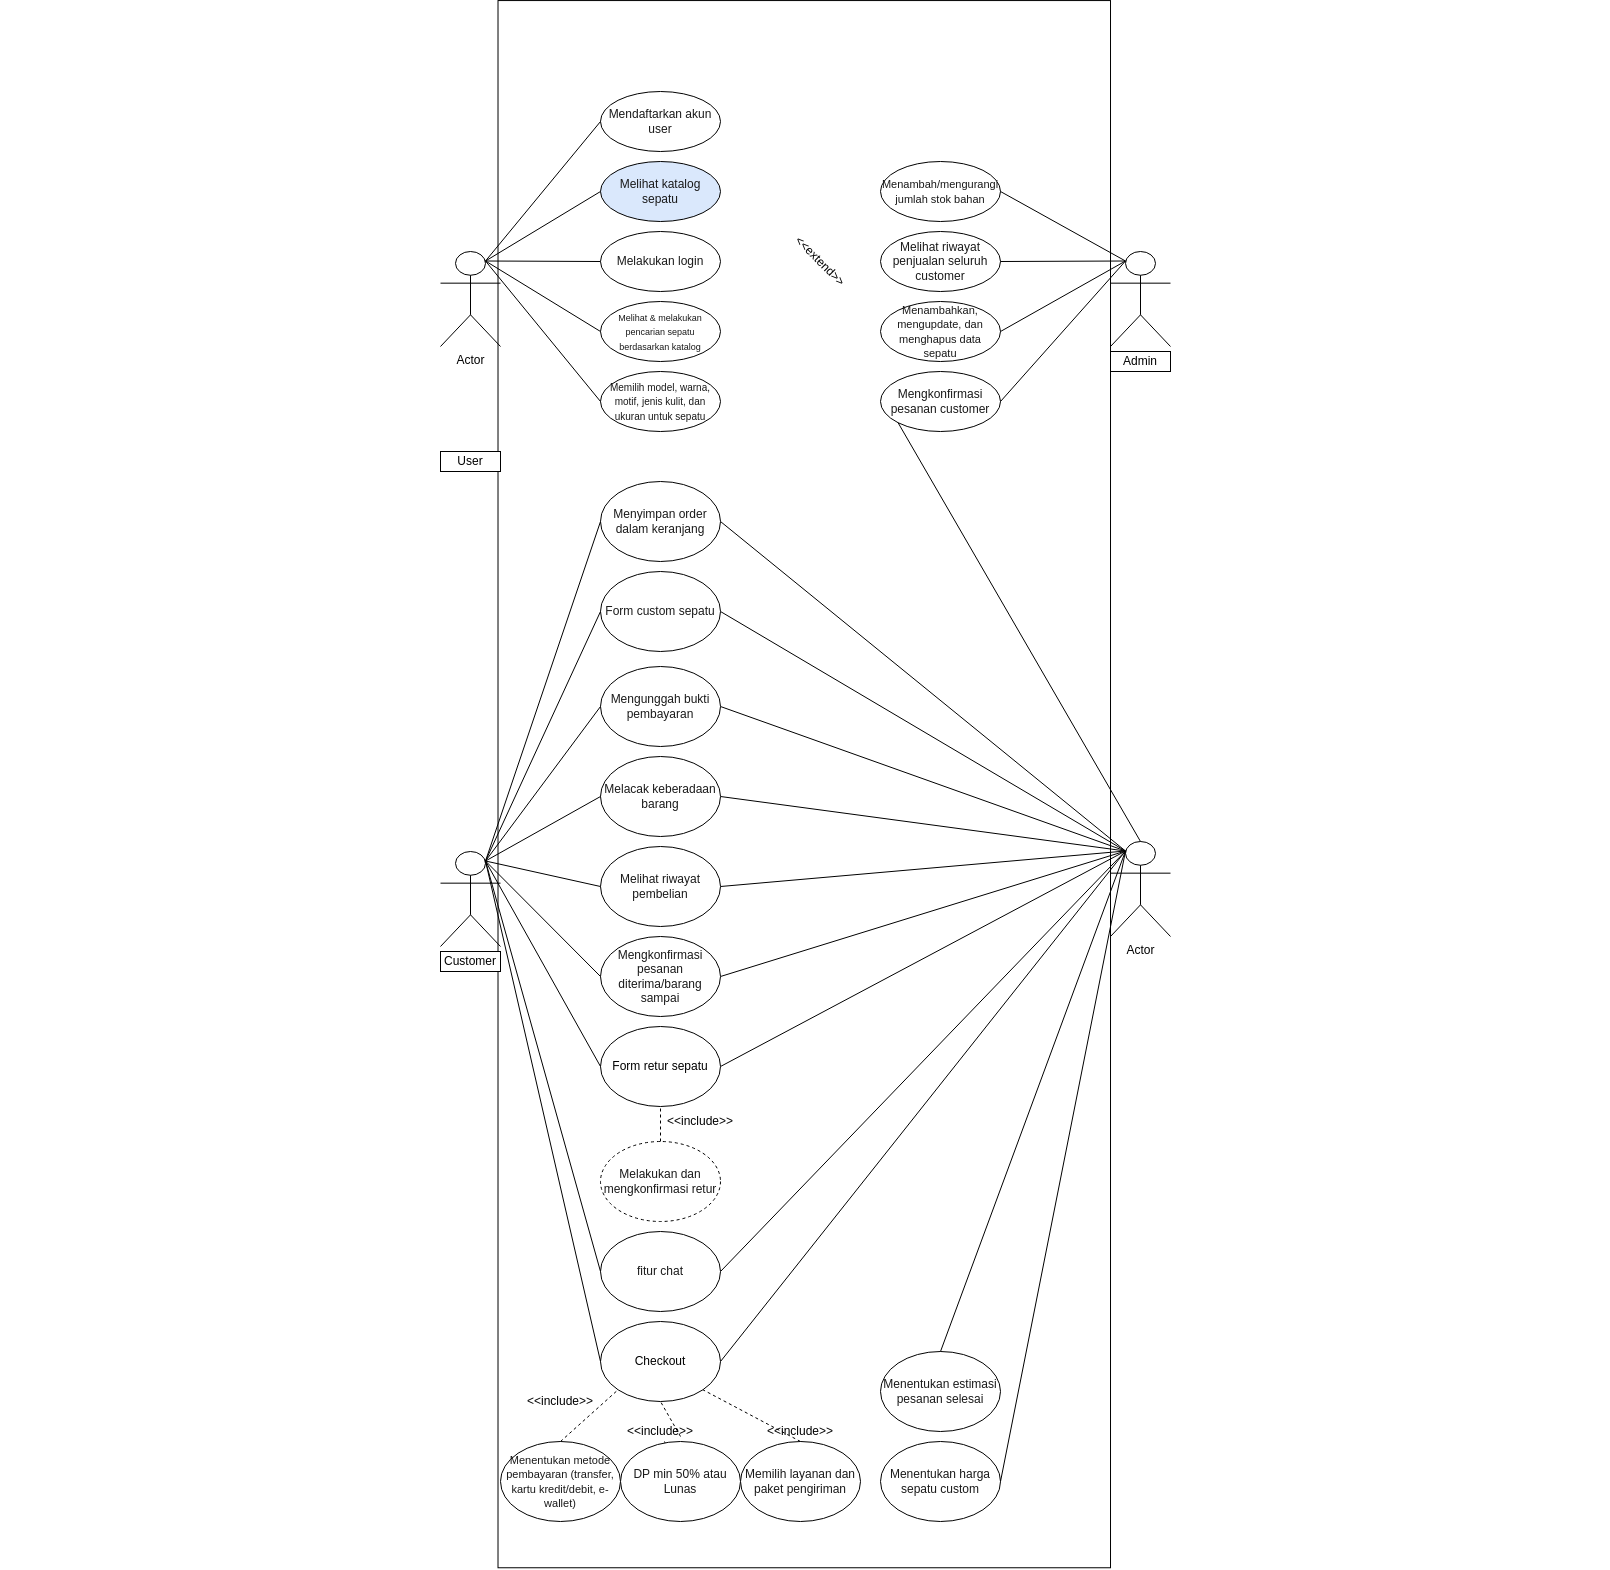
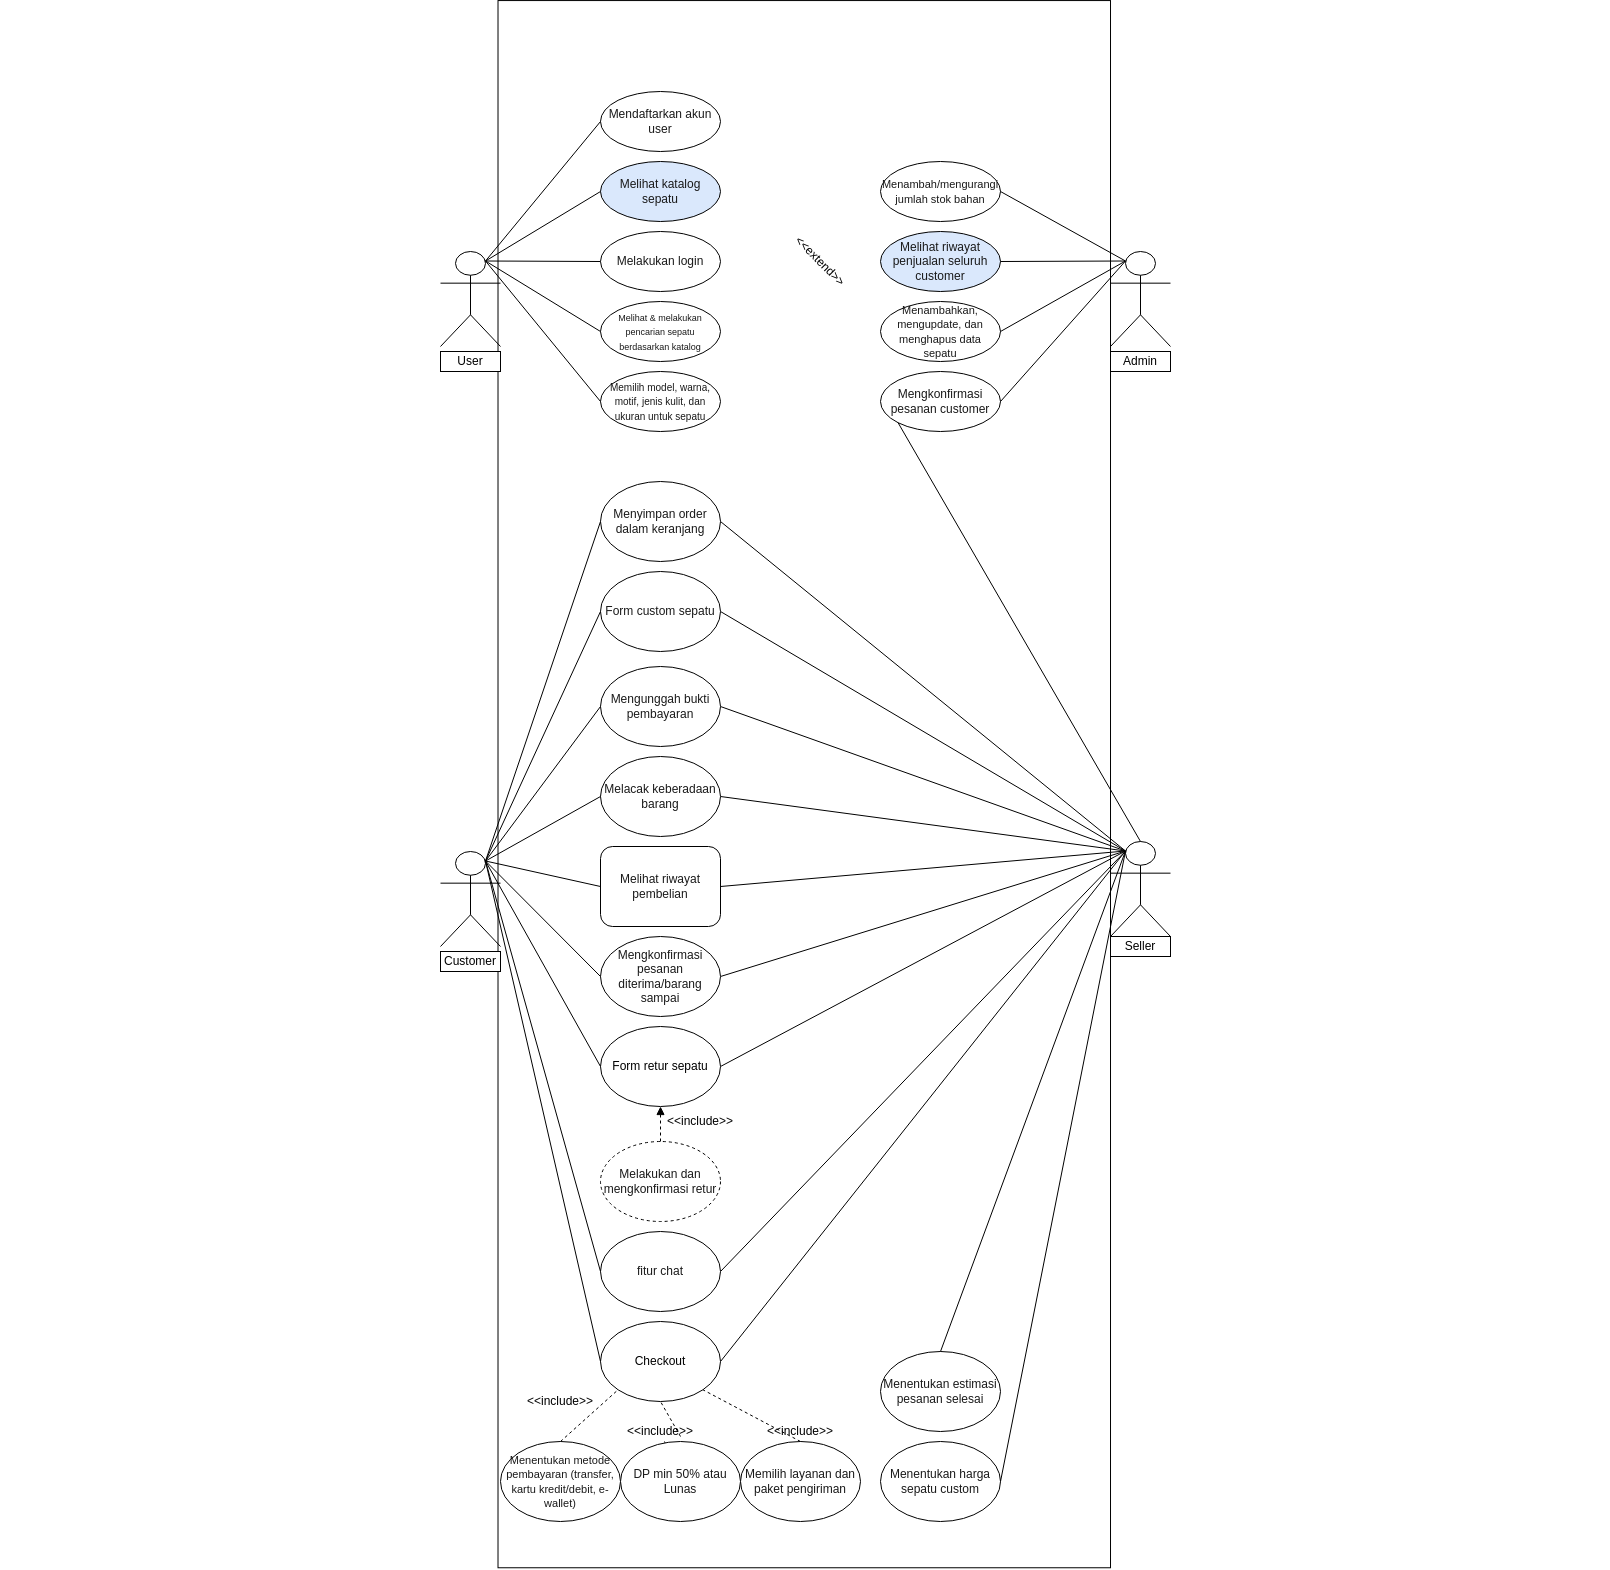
(941, 262) -> (941, 262)
(471, 462) -> (471, 362)
(661, 887) -> (661, 887)
none -> (1141, 947)
(661, 1112) -> (661, 1116)
